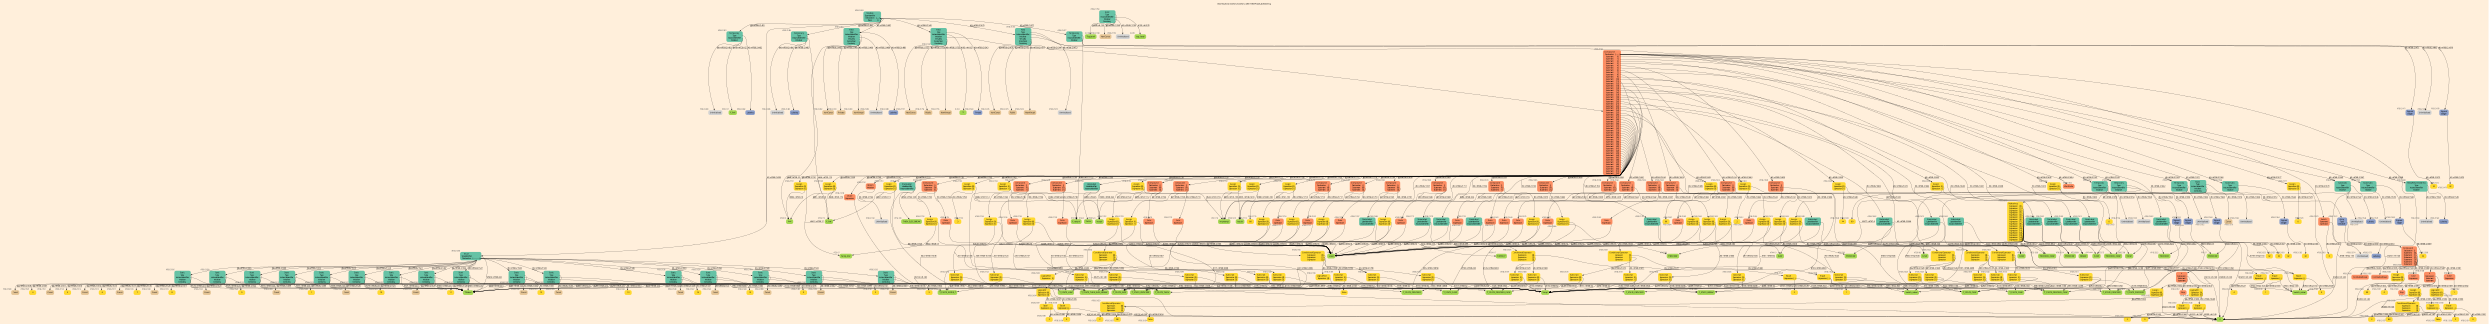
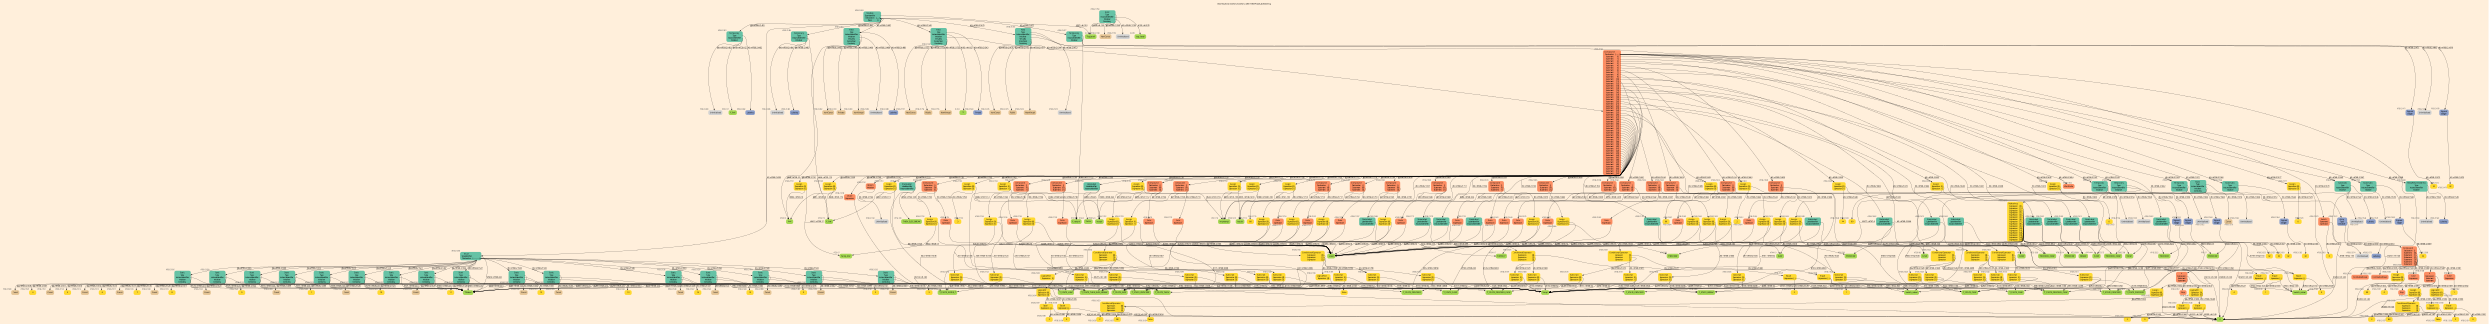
none -> (986, 21)
none -> (1761, 243)
